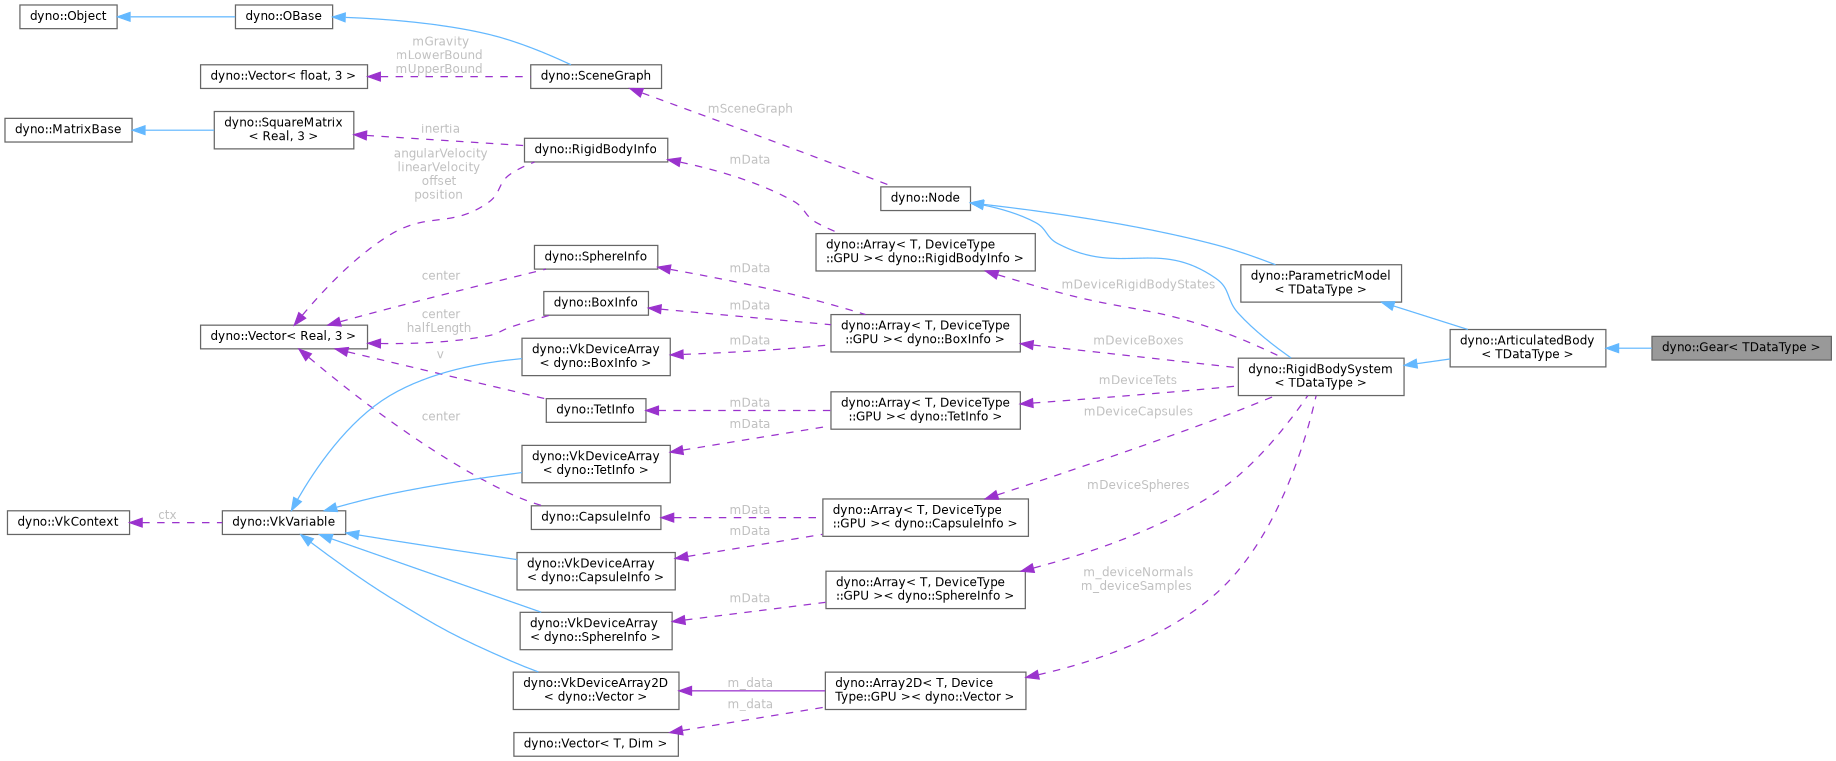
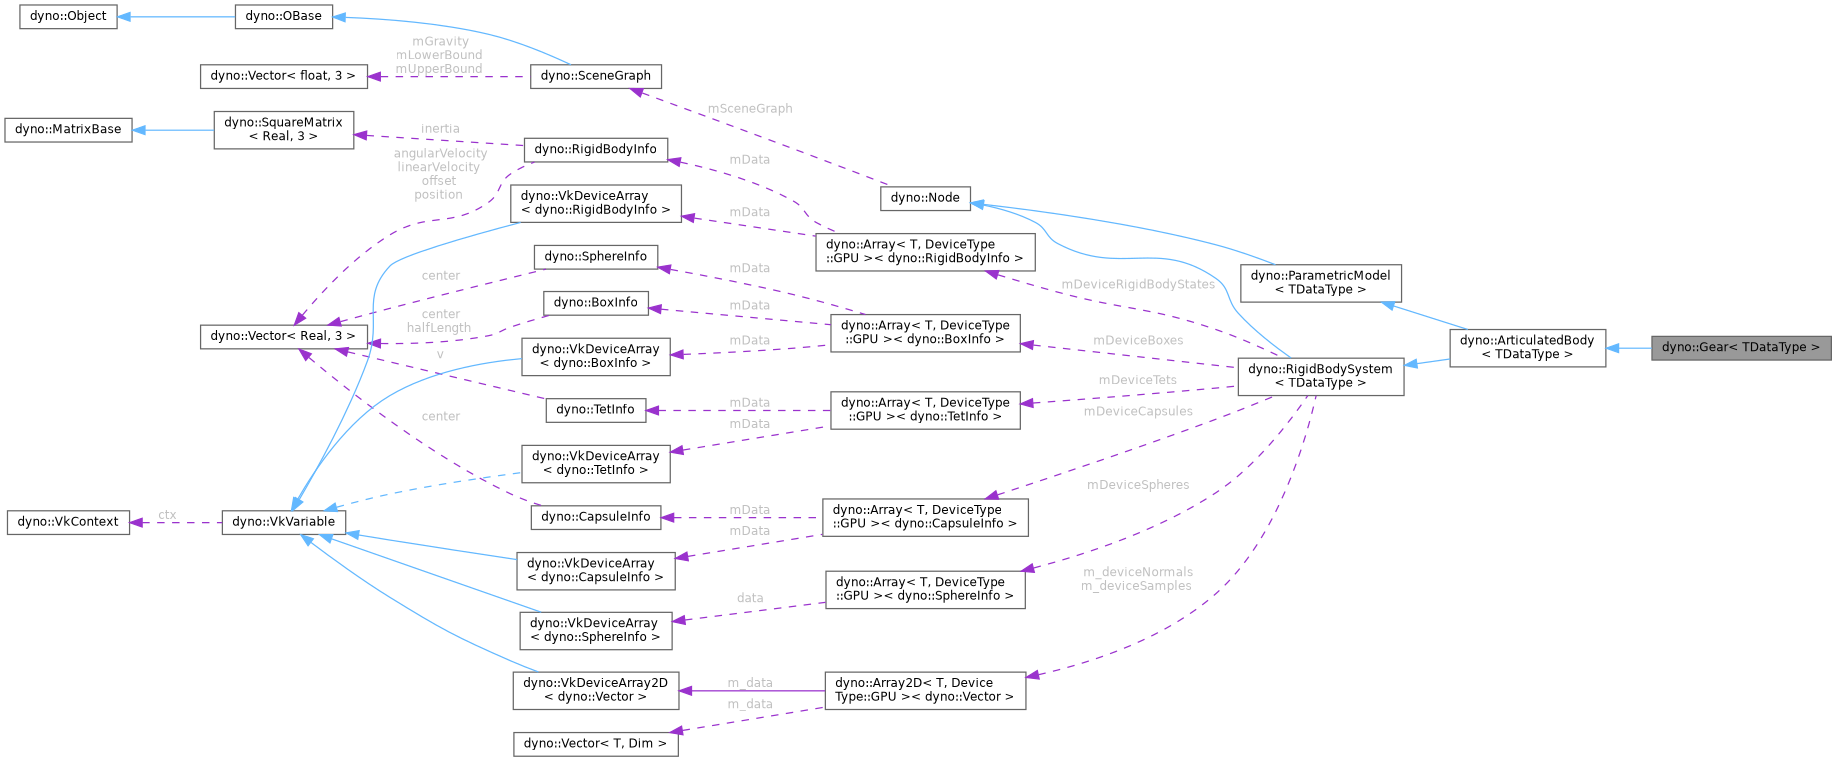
none -> (596, 204)
(429, 487) -> (429, 487)
(749, 599) -> (749, 599)
